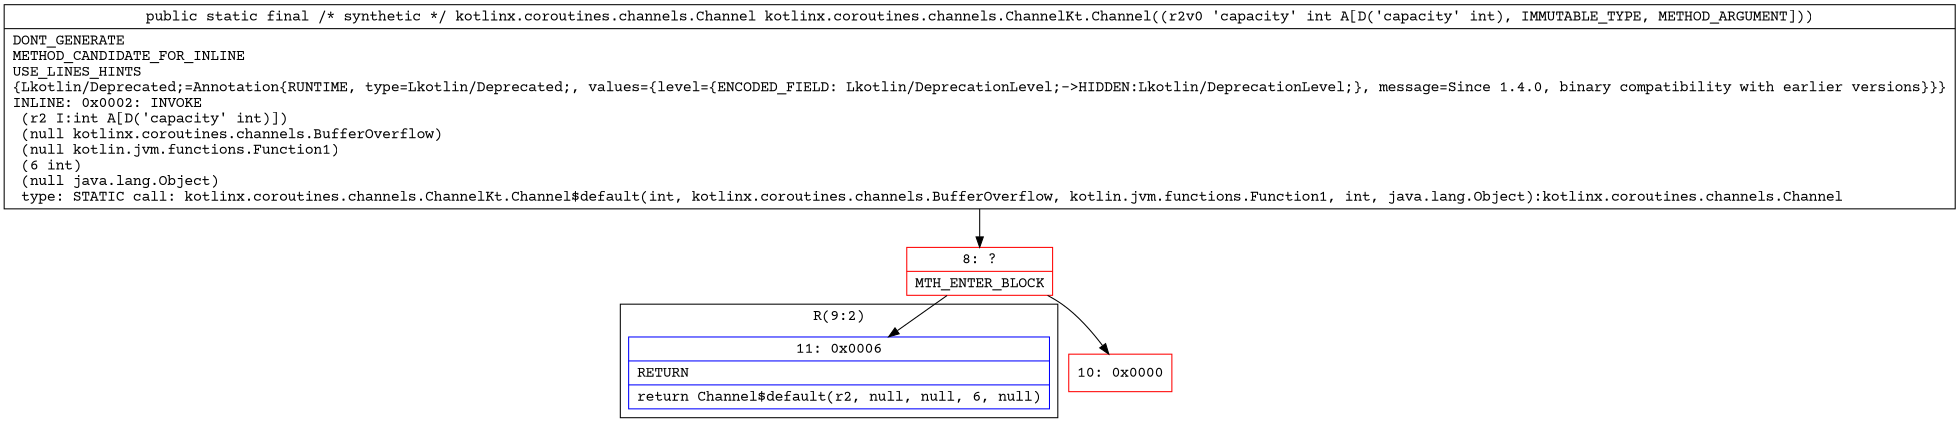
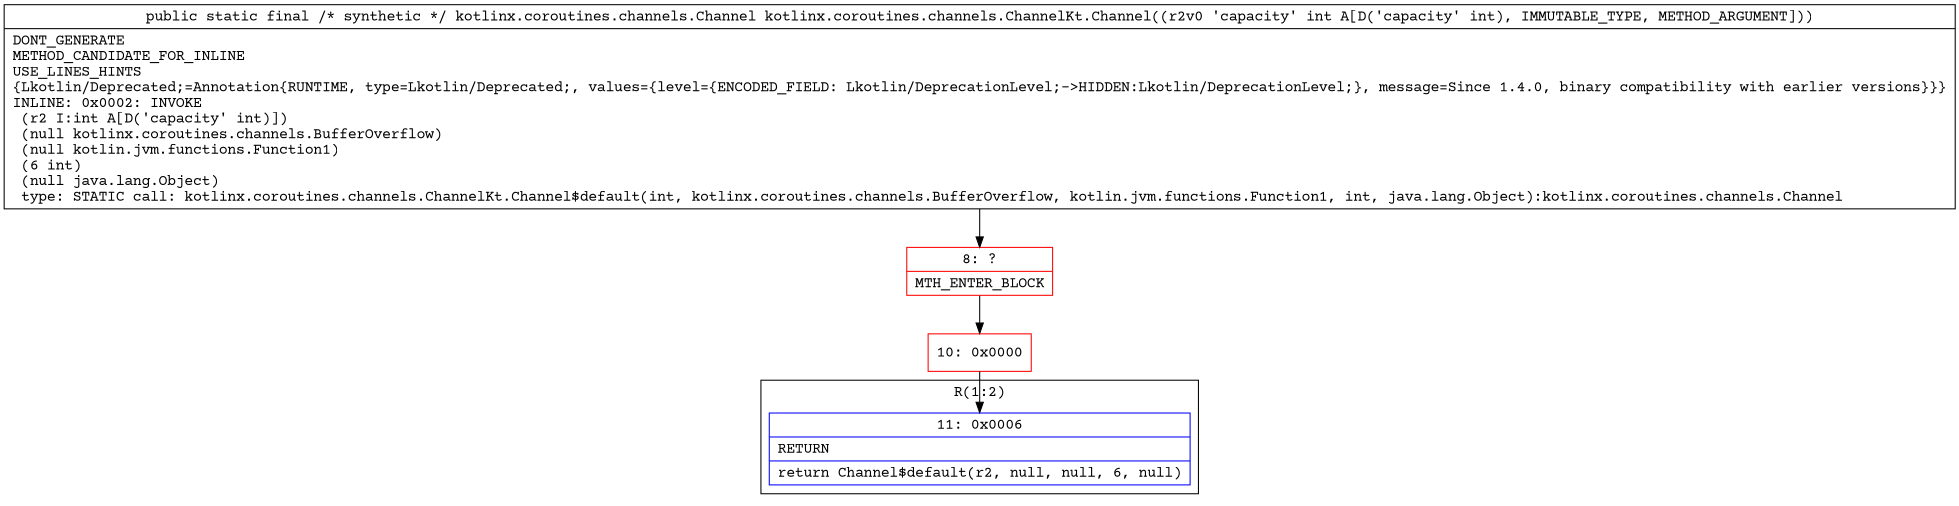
(922, 313) -> (980, 387)
(839, 316) -> (980, 392)
